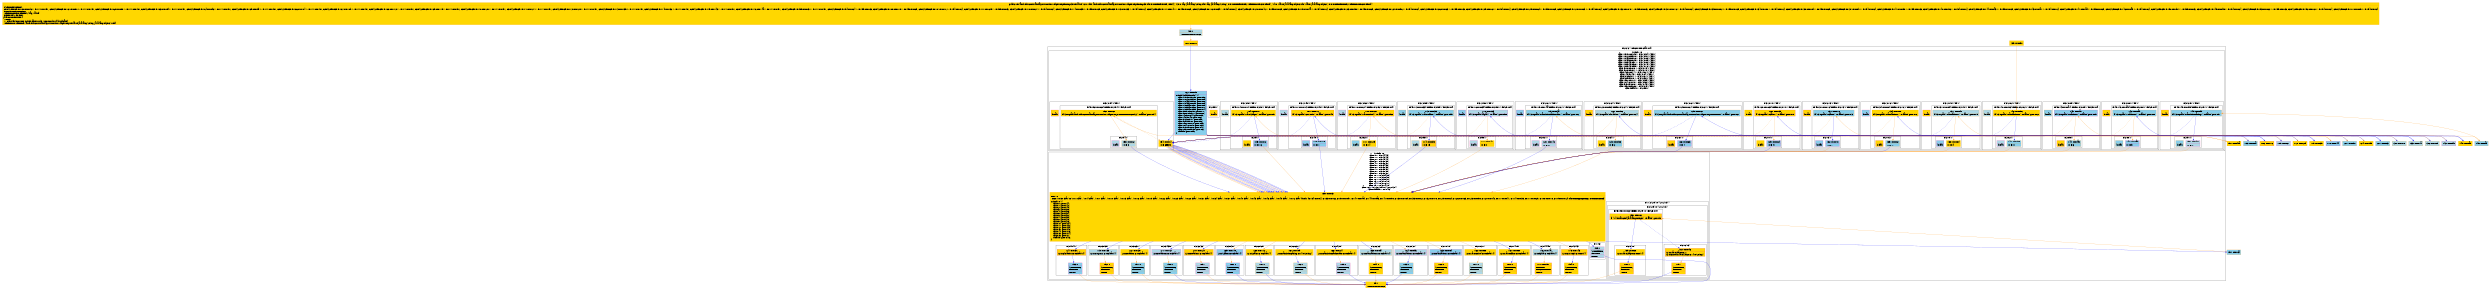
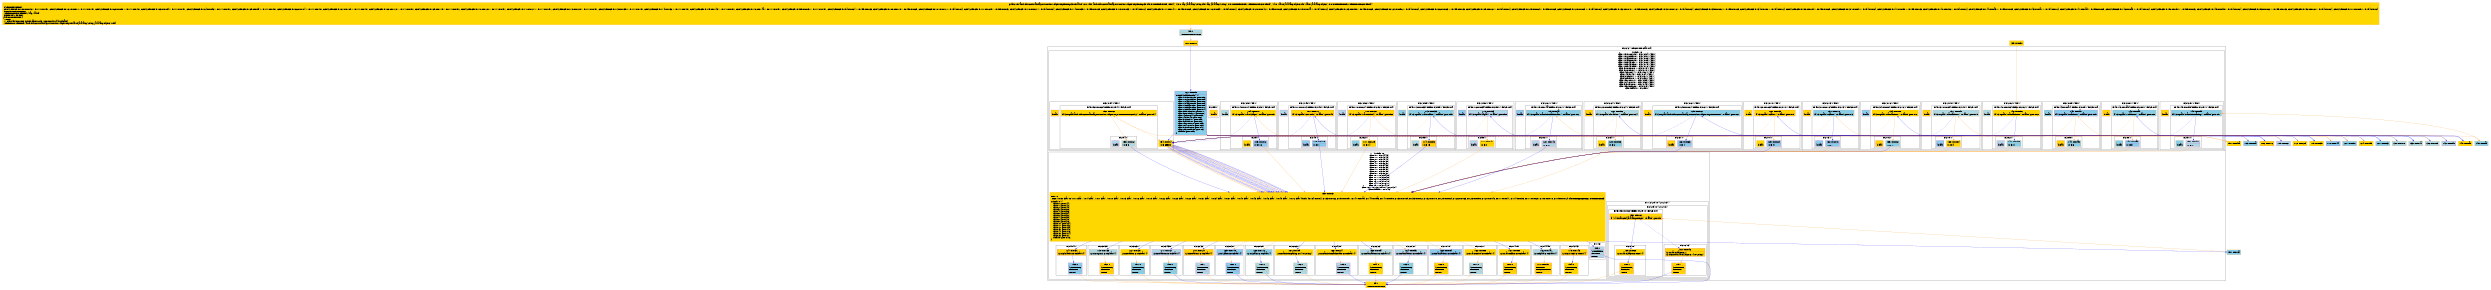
(1259, 252) -> (1259, 252)
